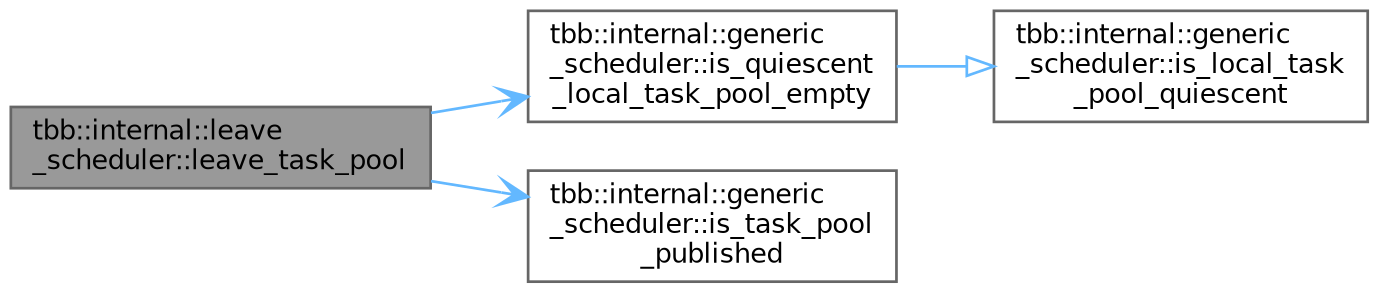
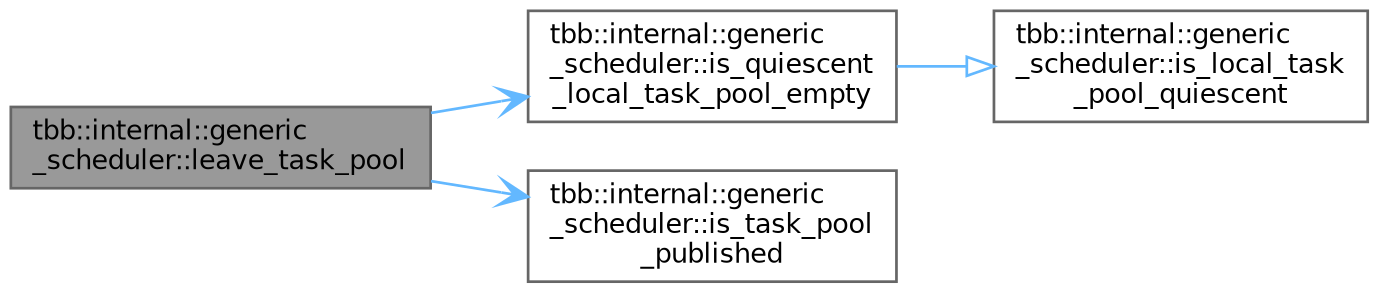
(221, 148) -> (221, 148)
